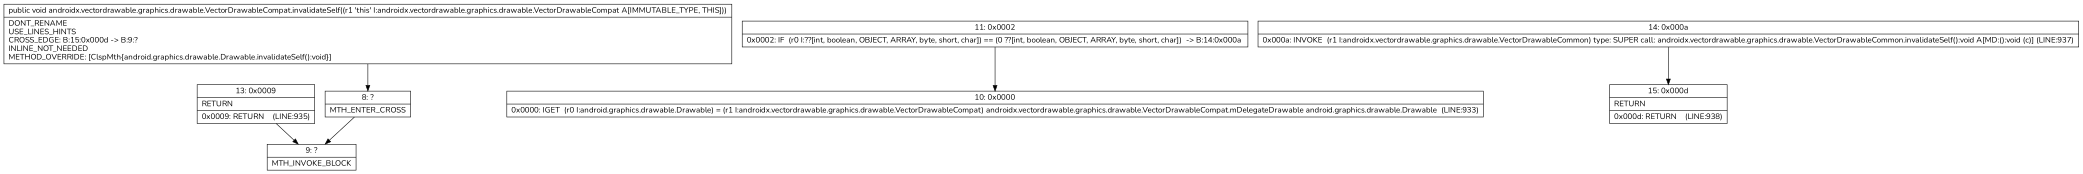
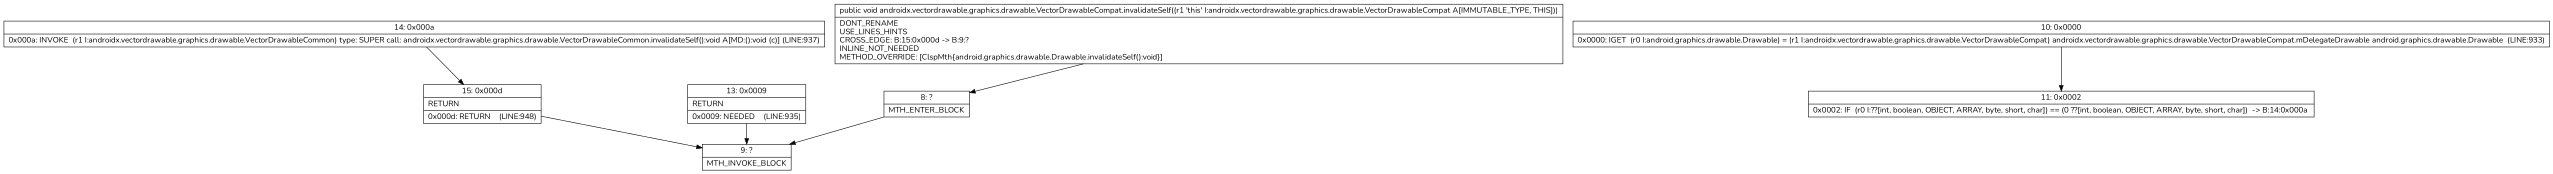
(995, 66) -> (2061, 66)
(368, 110) -> (927, 110)
(256, 117) -> (747, 117)
(1668, 117) -> (482, 117)
none -> (619, 132)
